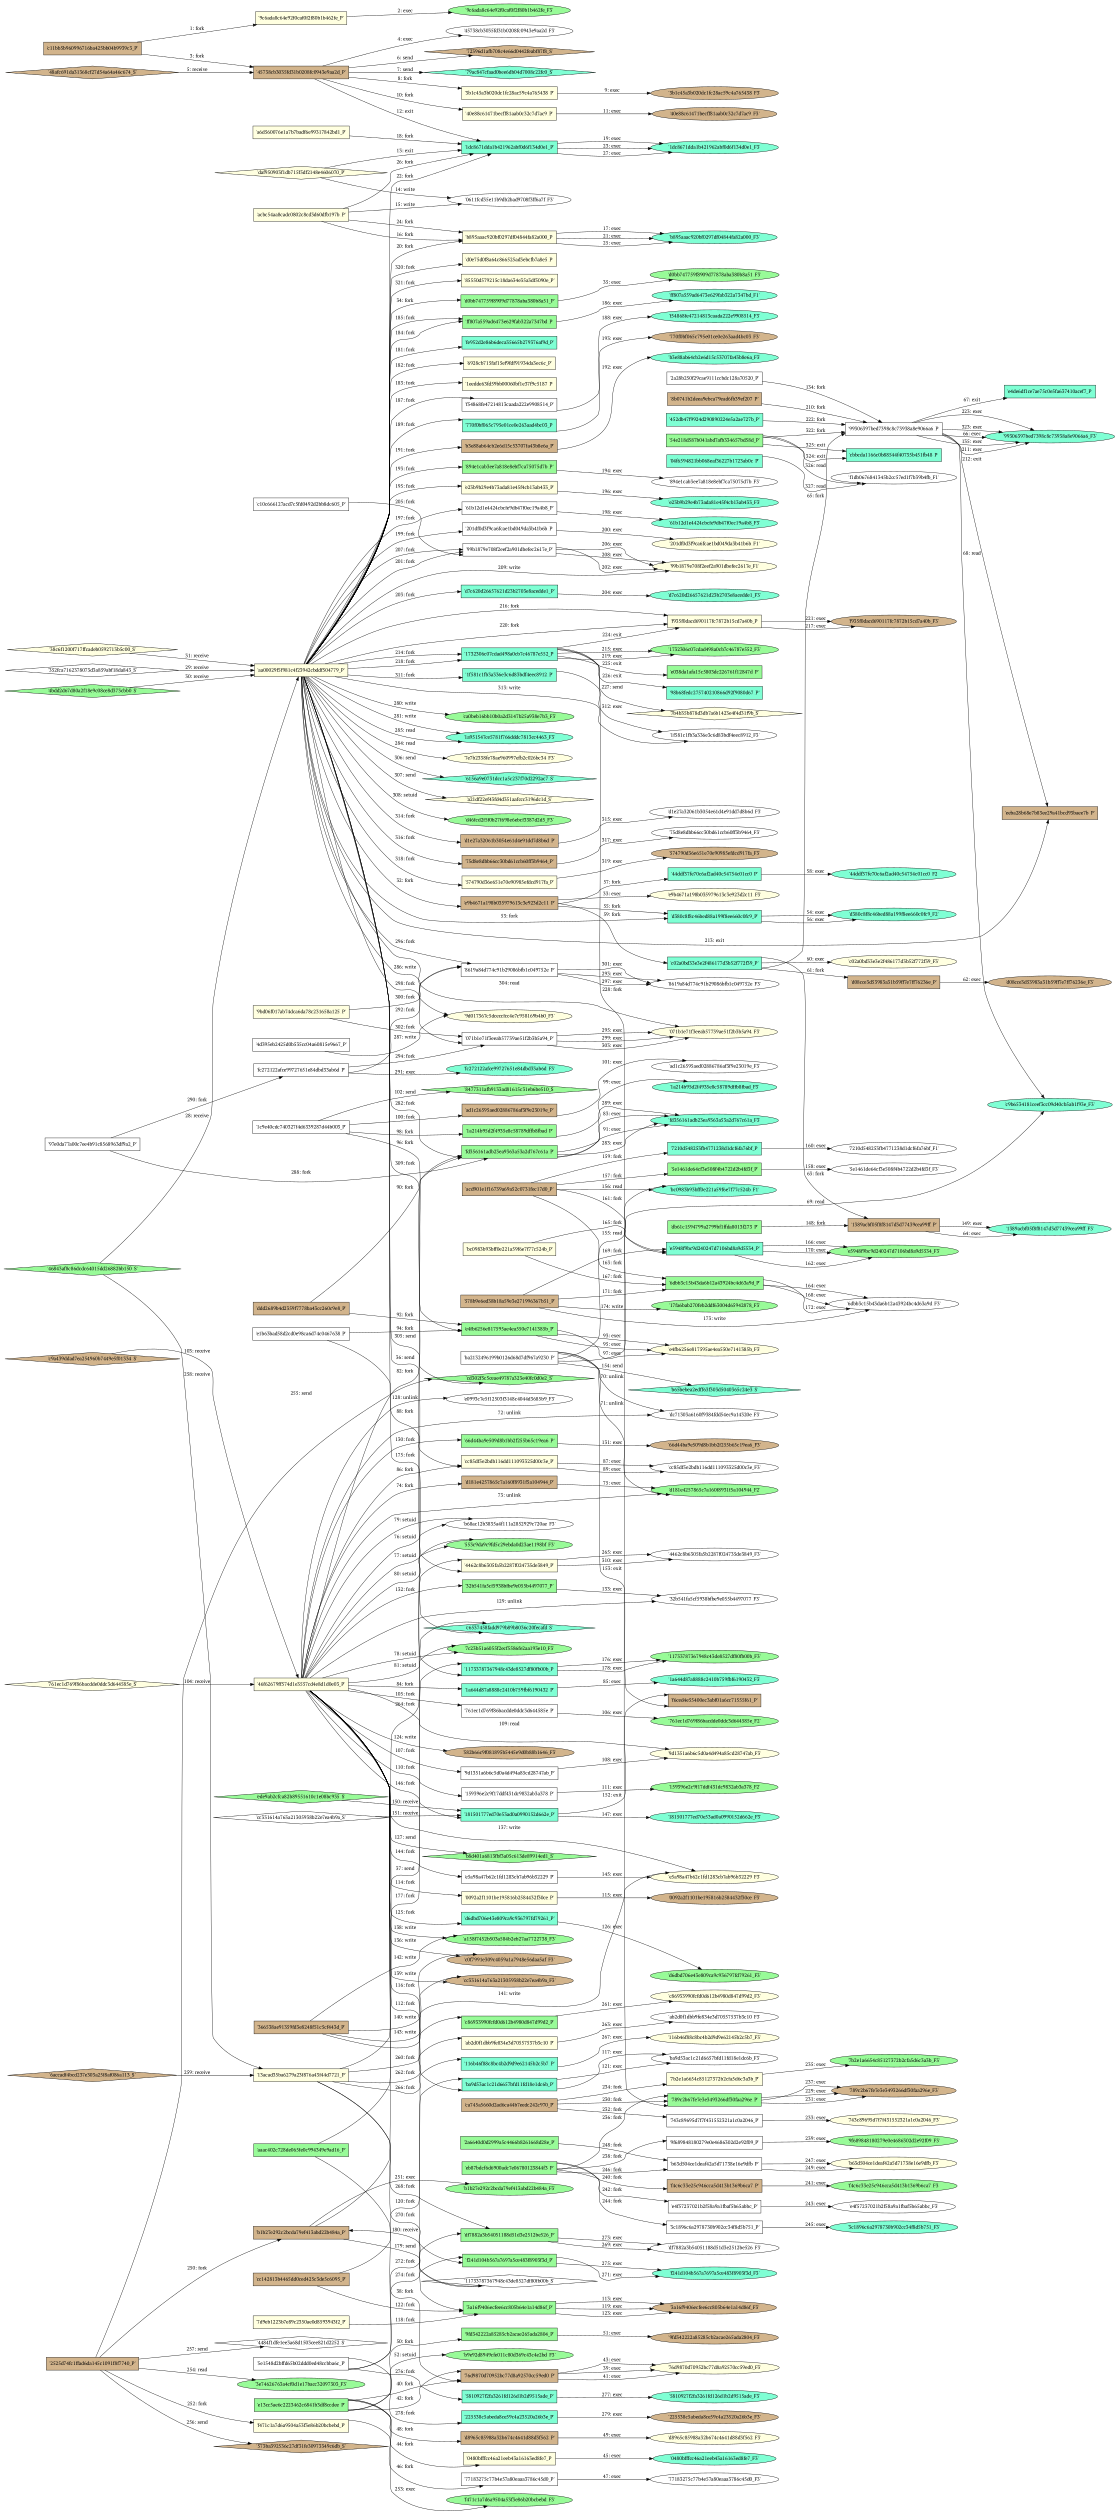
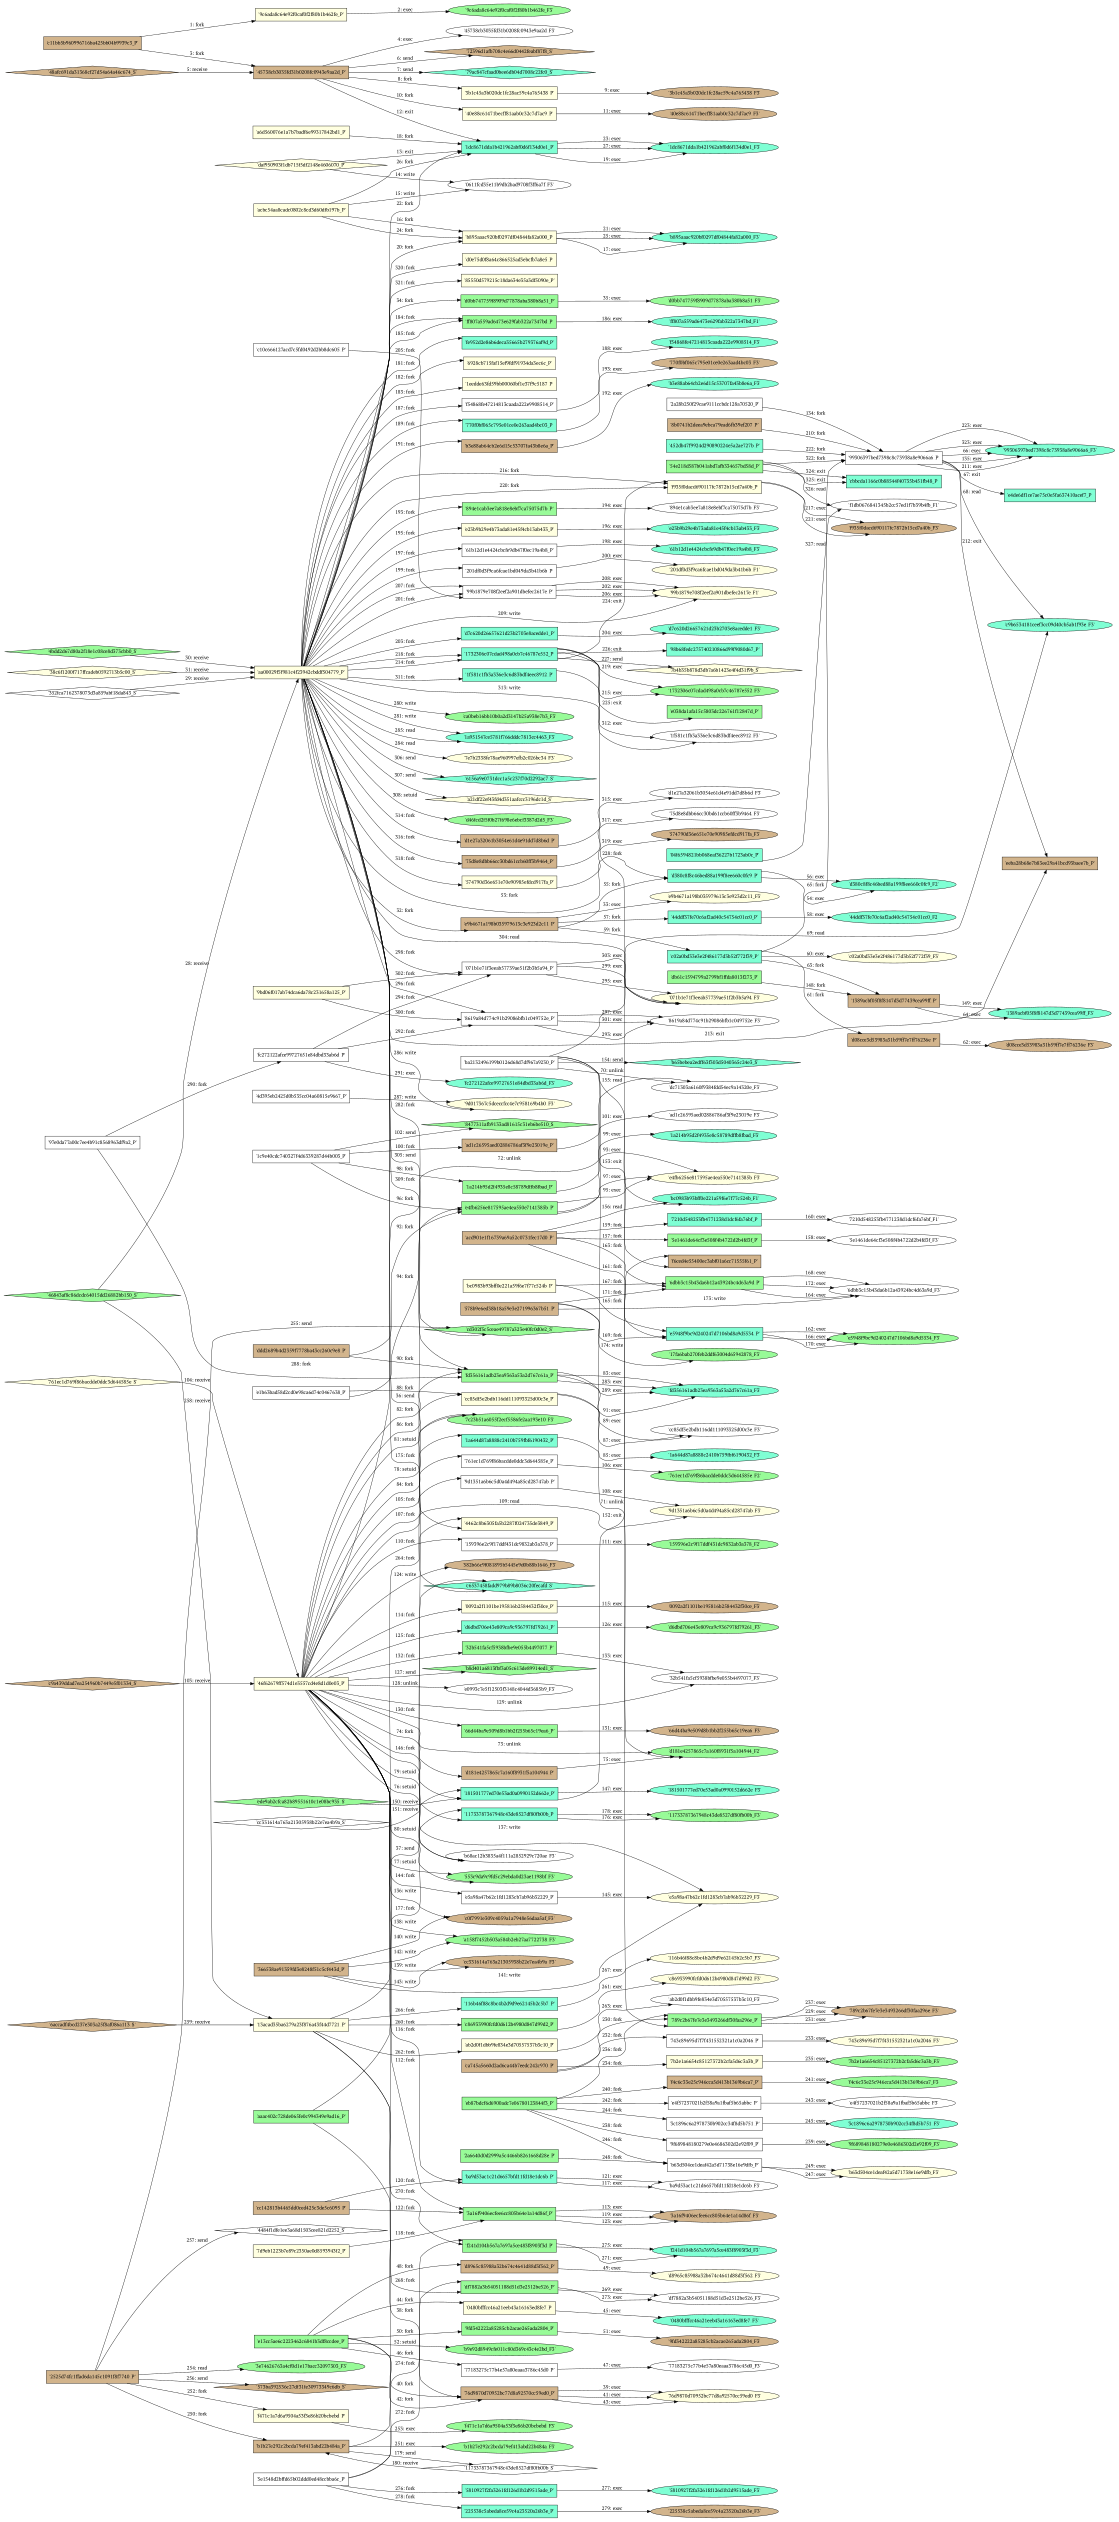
(93, 691) -> (93, 652)
(715, 693) -> (715, 650)
(715, 1554) -> none
